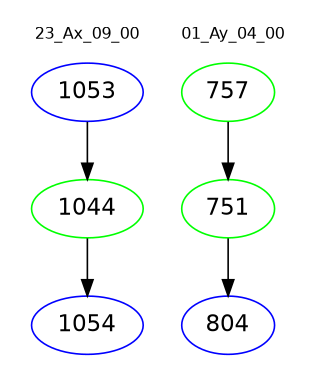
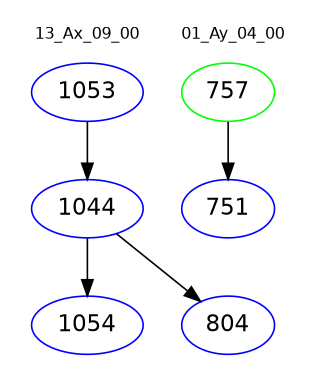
(87, 35) -> (87, 35)
(87, 209) -> (87, 209)
(228, 209) -> (228, 209)
(228, 259) -> (145, 257)
